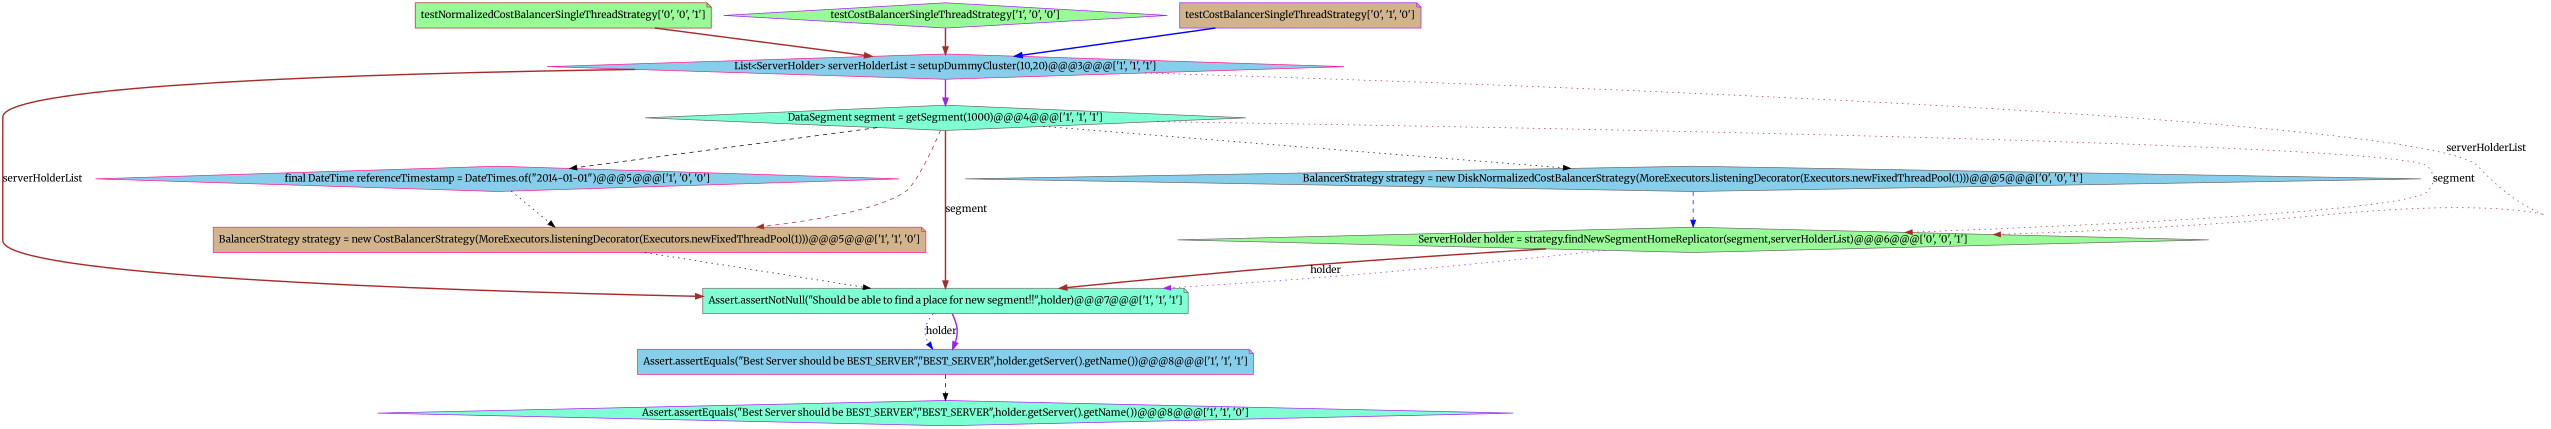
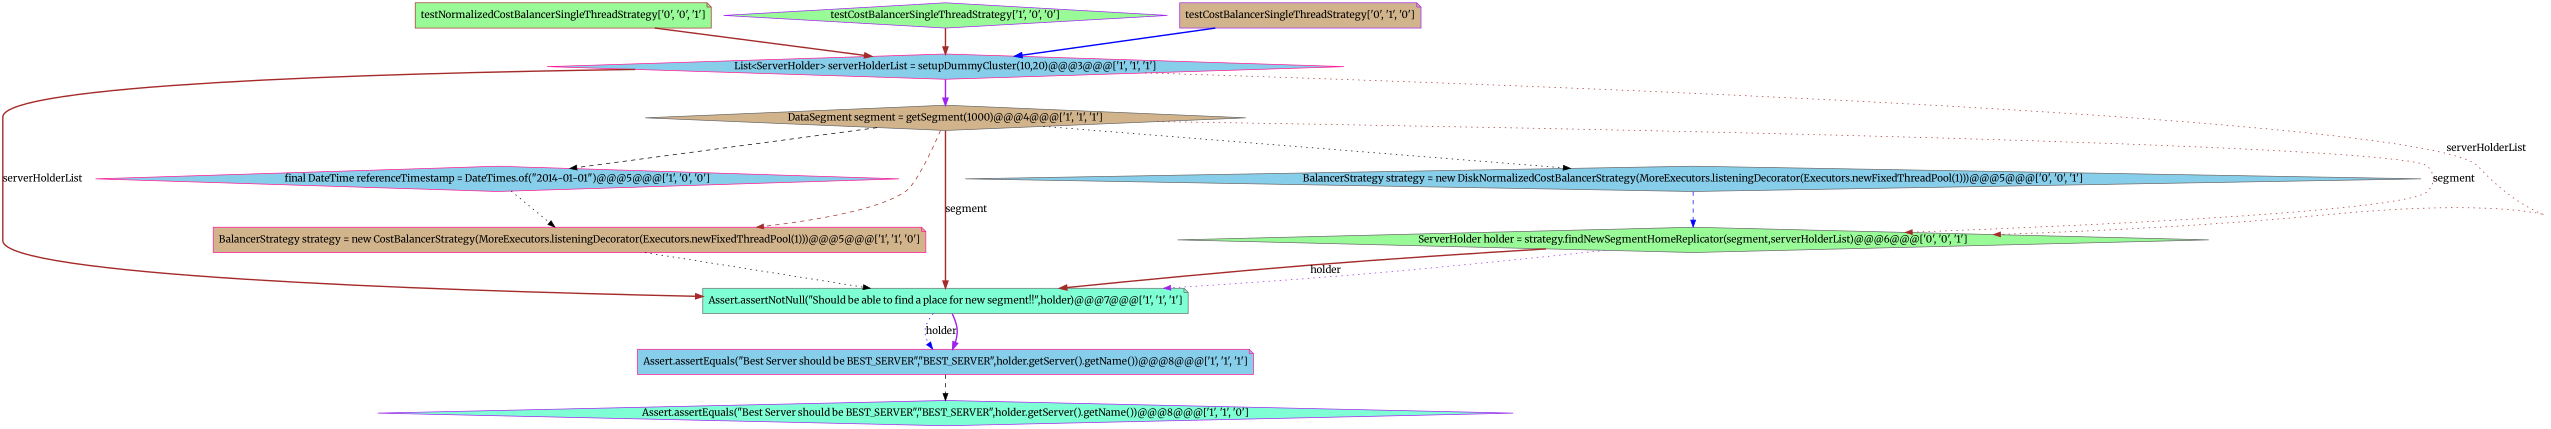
(945, 118) -> (945, 118)
